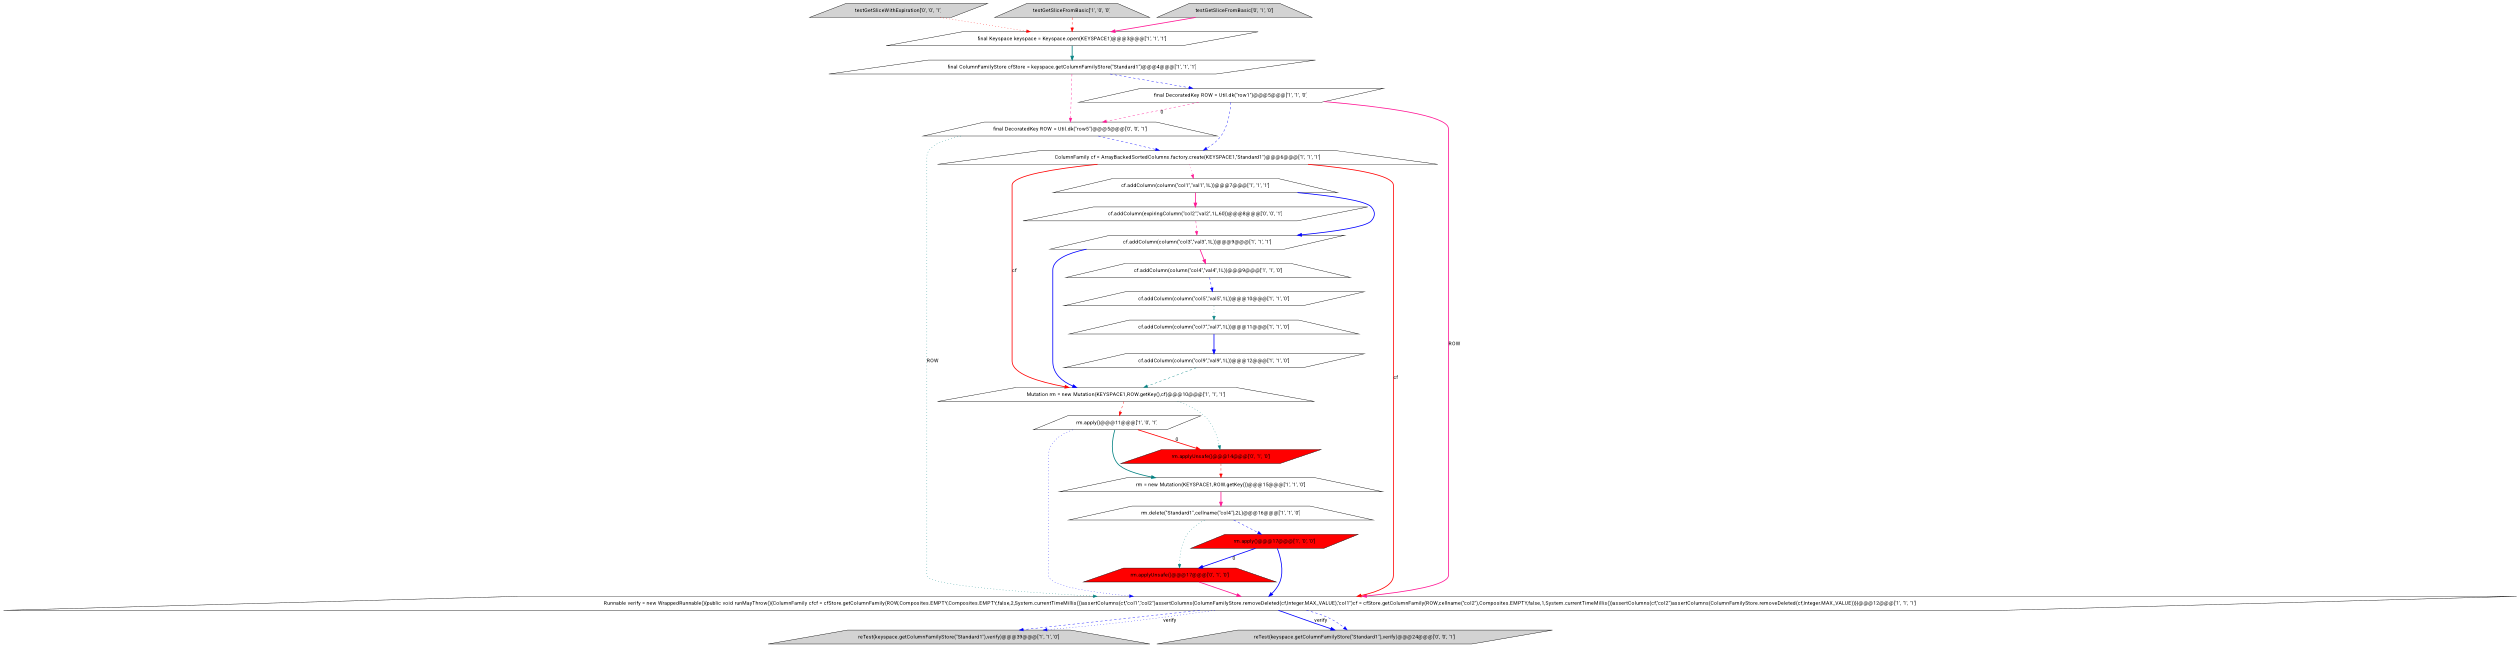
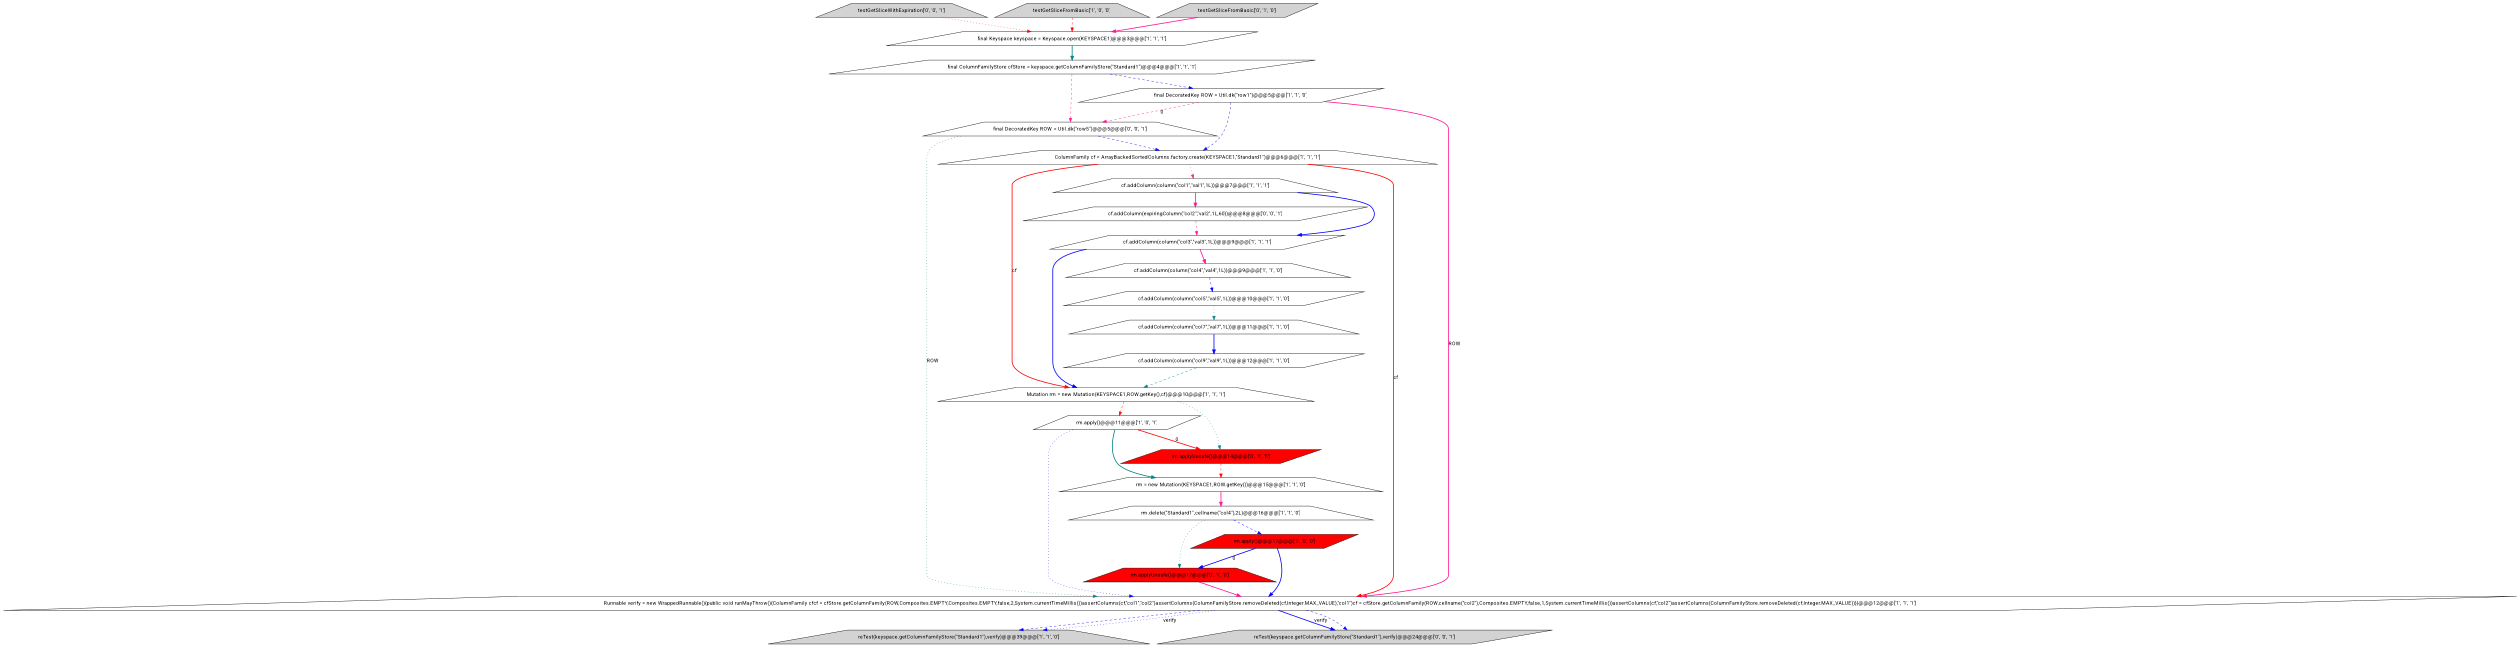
(899, 10) -> (902, 10)
(1235, 10) -> (1237, 10)
